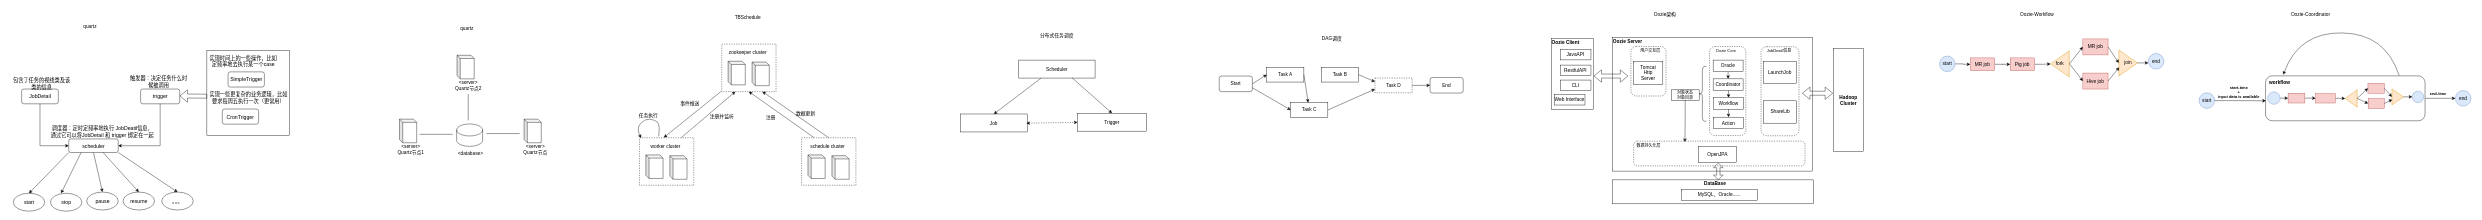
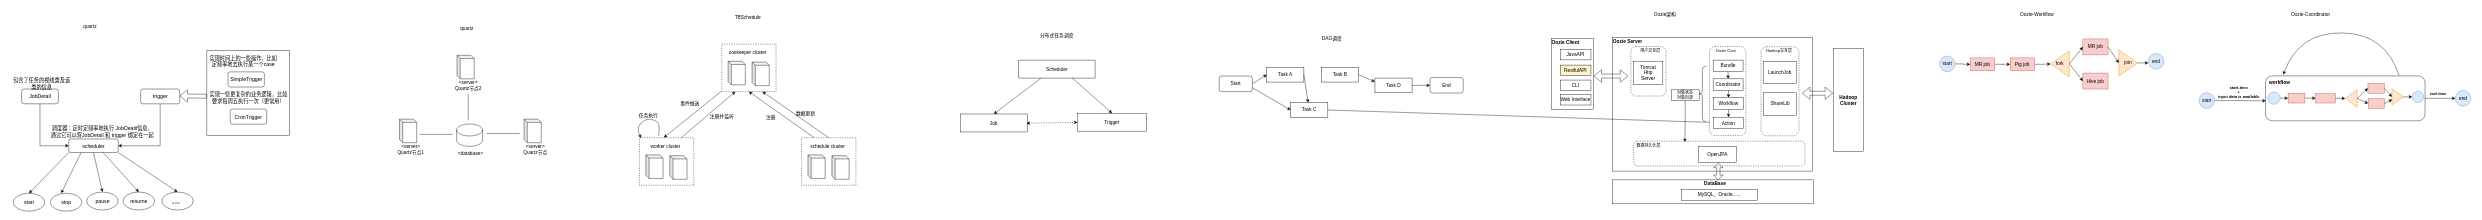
(1780, 51) -> (1780, 51)
(1729, 66) -> (1729, 66)
(1576, 70) -> (1576, 70)
(2118, 71) -> none
(156, 82) -> none
(1394, 86) -> (1394, 86)
(1371, 91) -> (1519, 116)
(1570, 100) -> (1576, 100)
(1781, 112) -> (1781, 104)
(238, 117) -> (246, 117)
